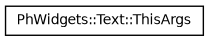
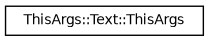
(104, 21) -> (104, 21)
